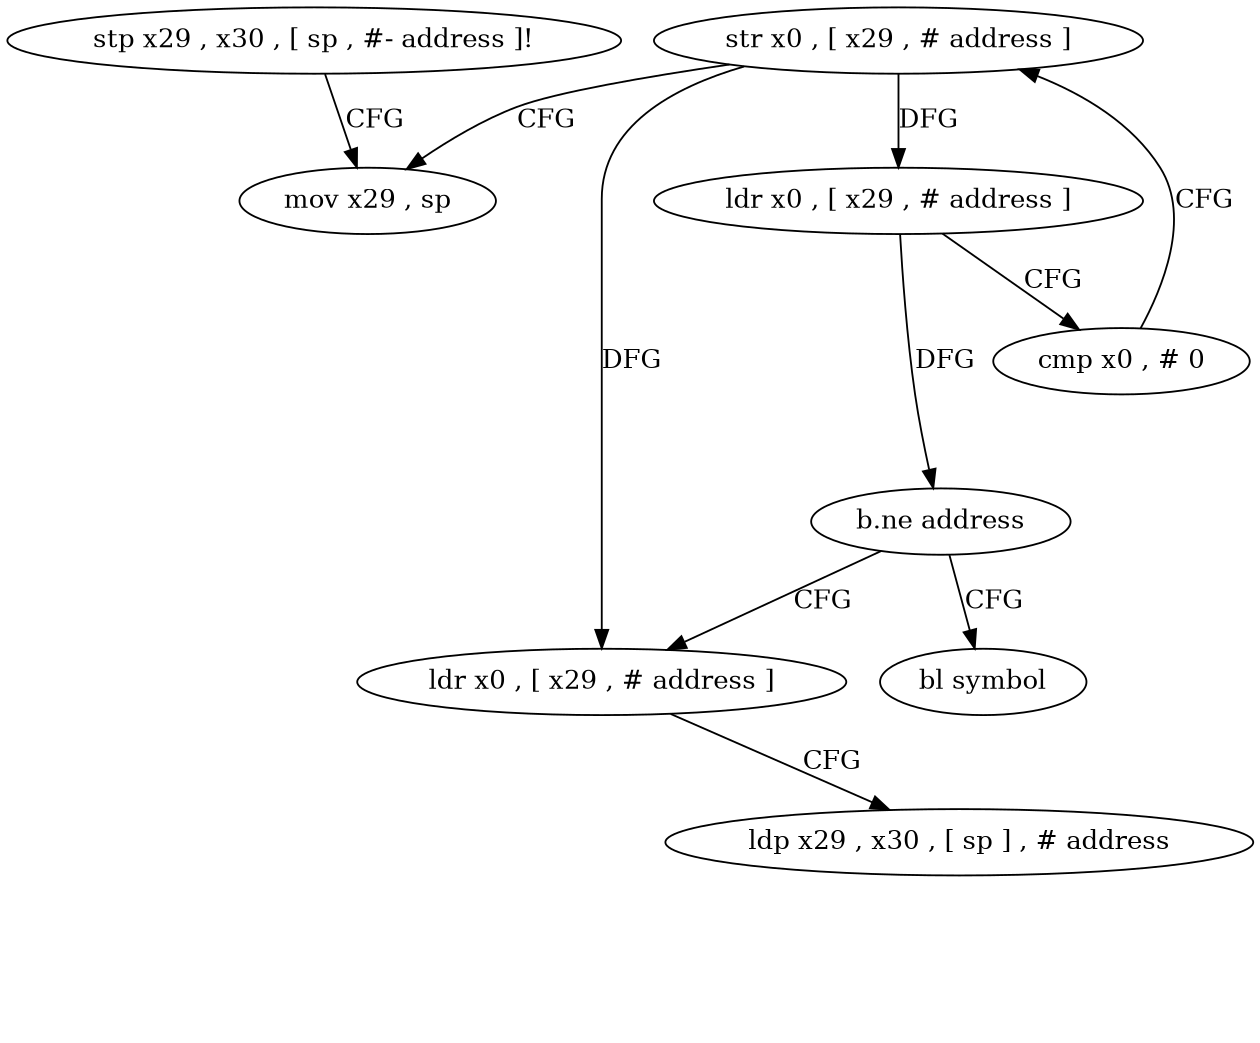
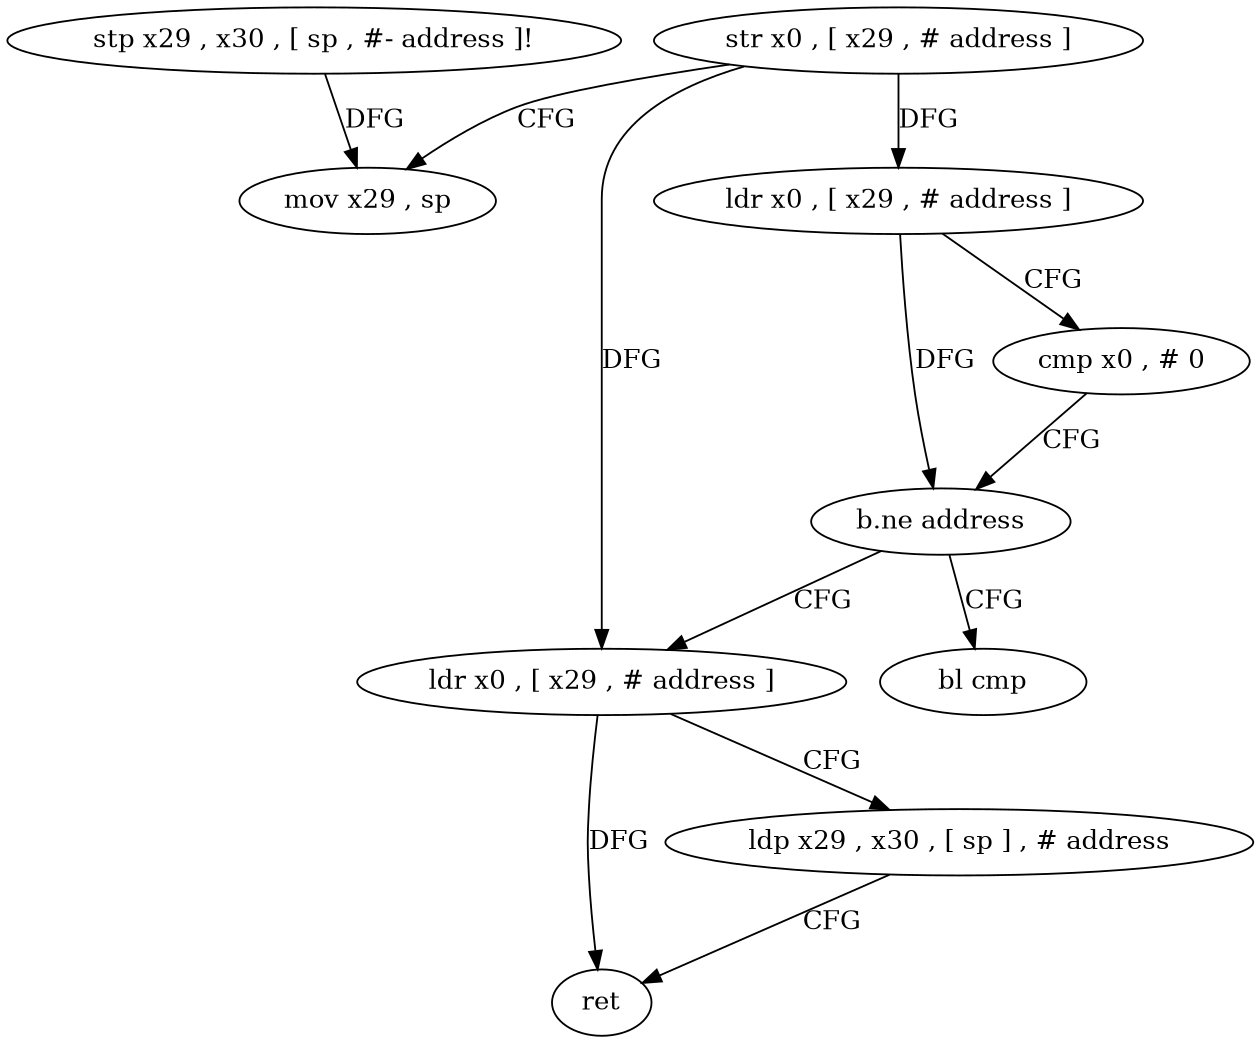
(375, 121) -> (375, 121)
(1163, 174) -> (1039, 435)
(983, 682) -> (983, 682)
none -> (602, 1003)
